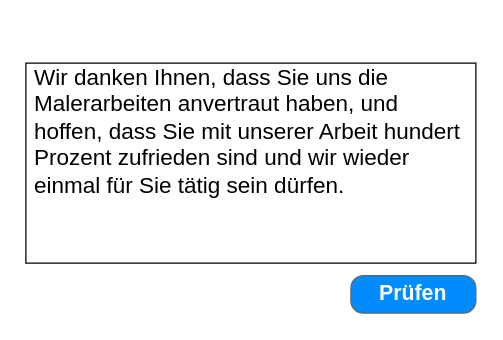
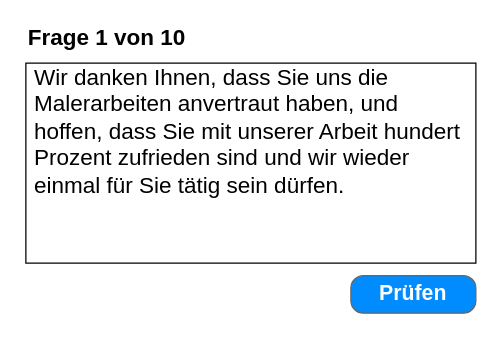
none -> (107, 38)
